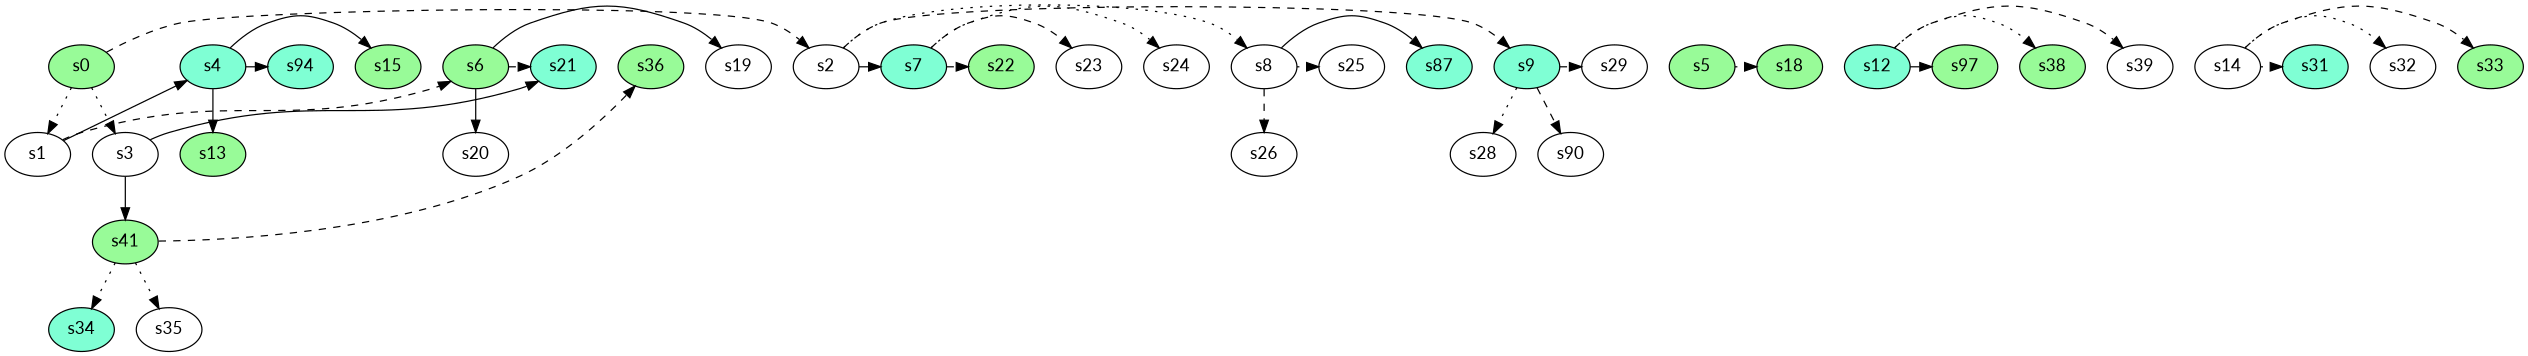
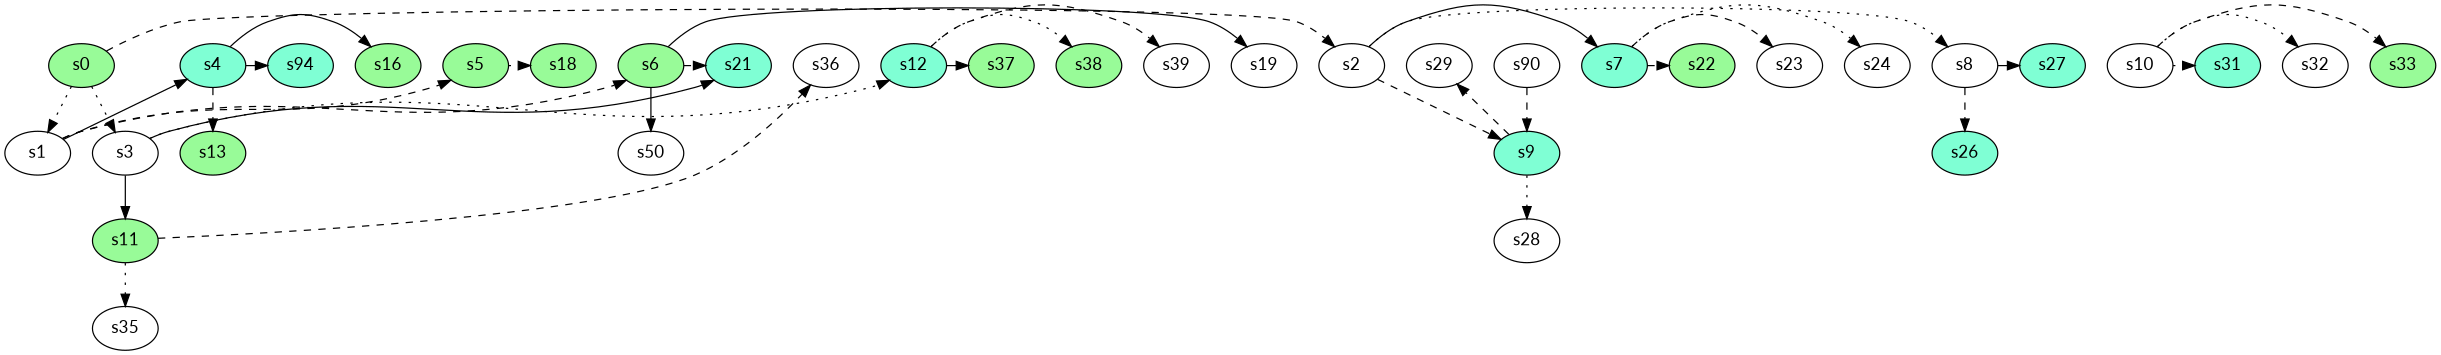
(388, 67) -> (388, 66)
(651, 67) -> (826, 66)
(1352, 67) -> none
(1439, 67) -> (2053, 66)
(1965, 67) -> (1001, 66)
(2228, 67) -> (2140, 66)
(213, 104) -> (213, 101)
(1546, 105) -> (1527, 103)
none -> (250, 109)
none -> (605, 115)
(476, 154) -> (651, 153)
(1264, 154) -> (1965, 153)
(125, 242) -> (125, 241)
(82, 330) -> none
